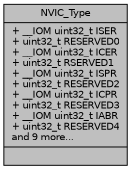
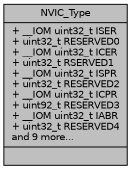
(66, 106) -> (66, 106)
